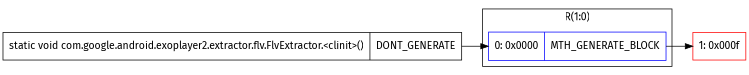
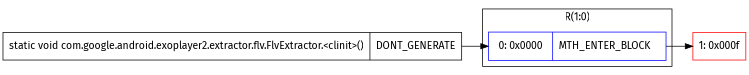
(605, 46) -> (605, 46)
